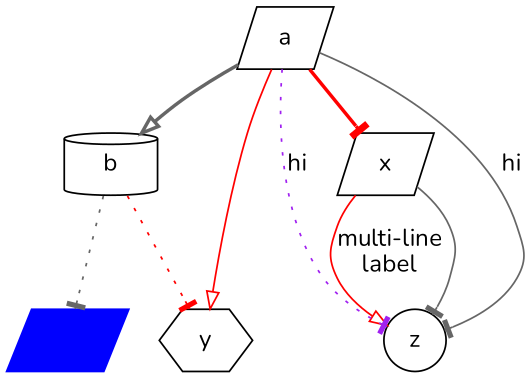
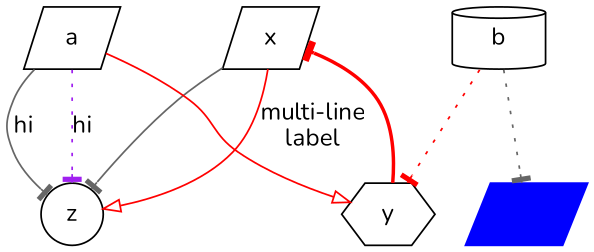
(195, 91) -> none
(333, 98) -> (379, 102)
